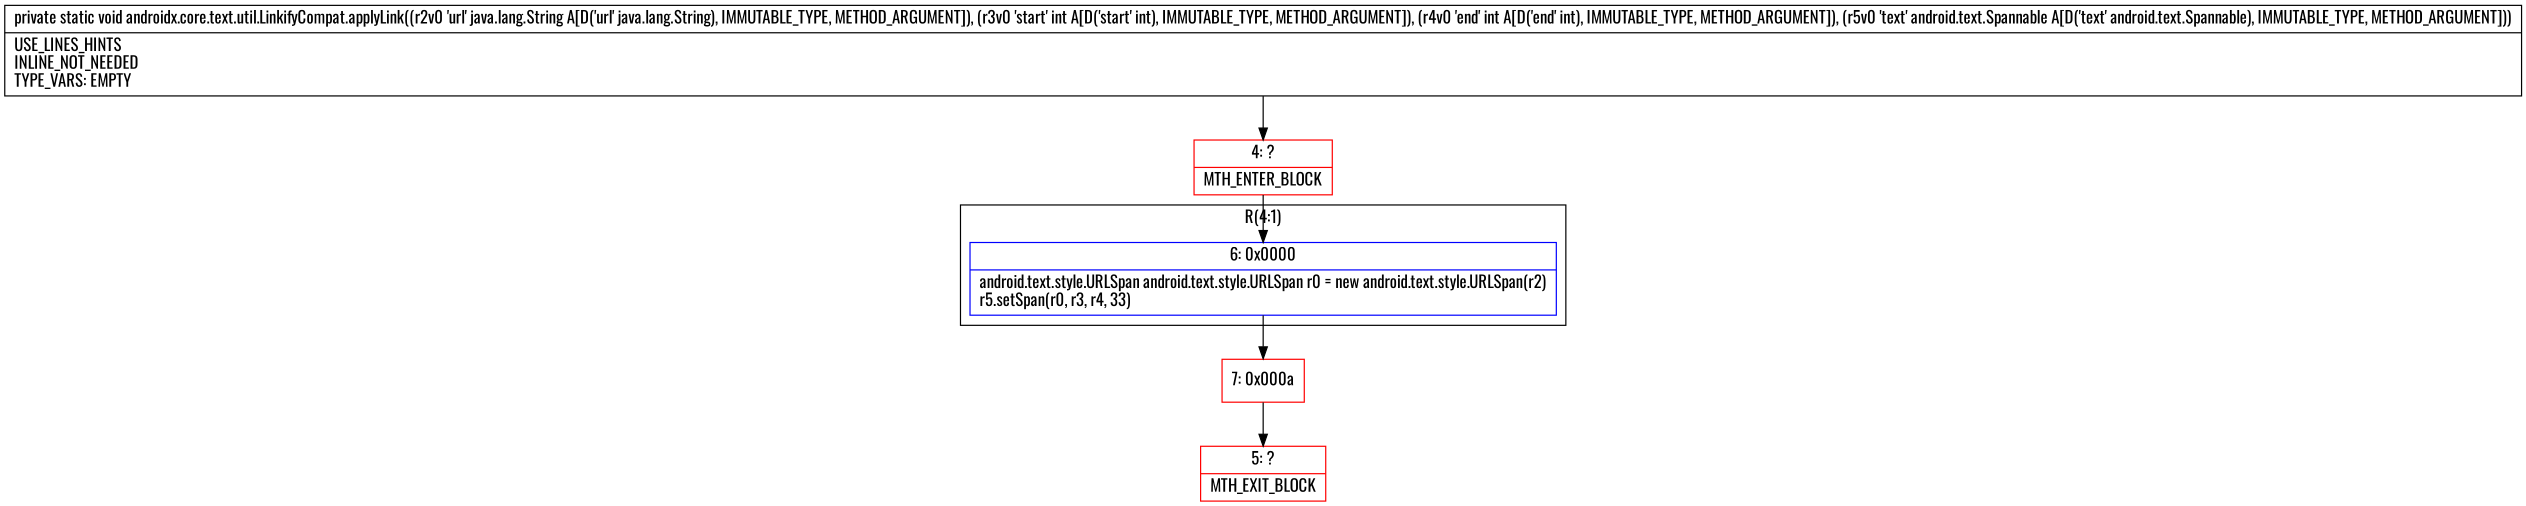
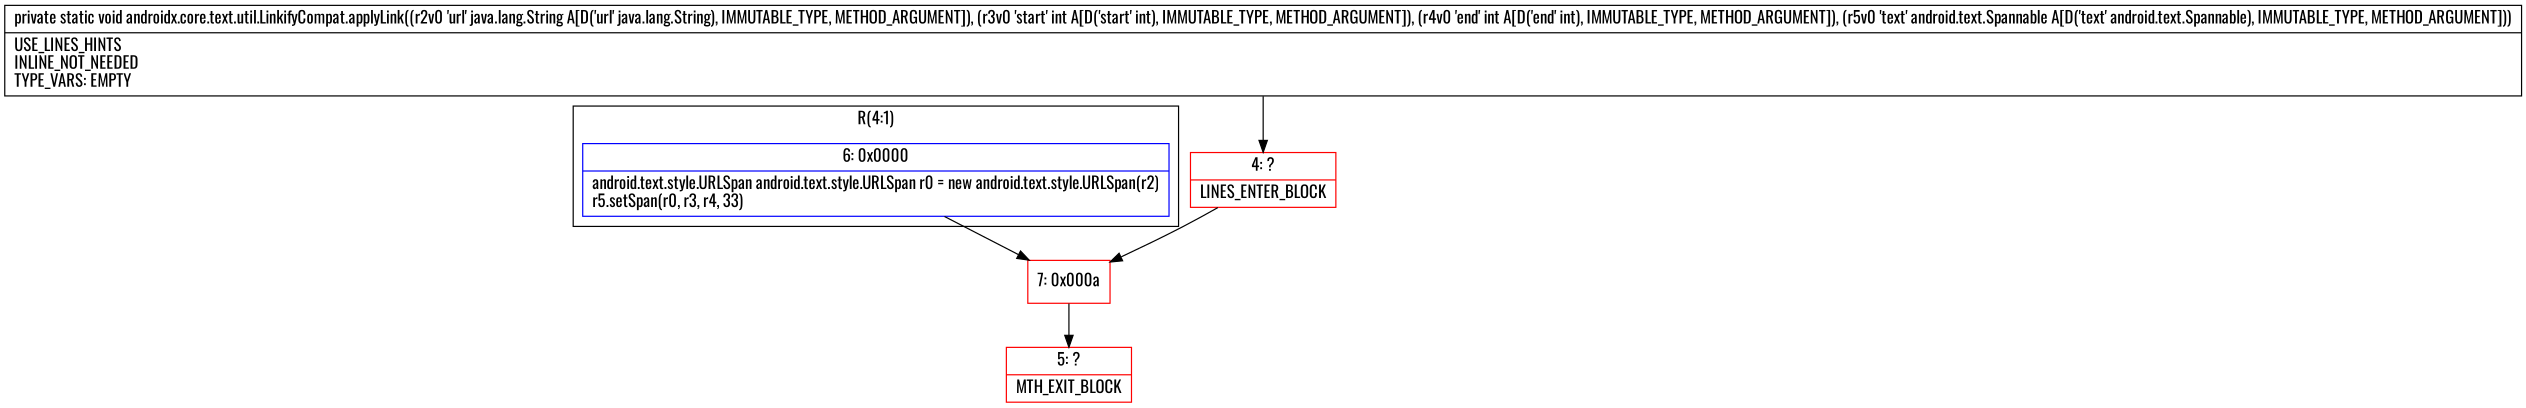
(1263, 181) -> (1263, 193)
(1263, 213) -> (1168, 234)
